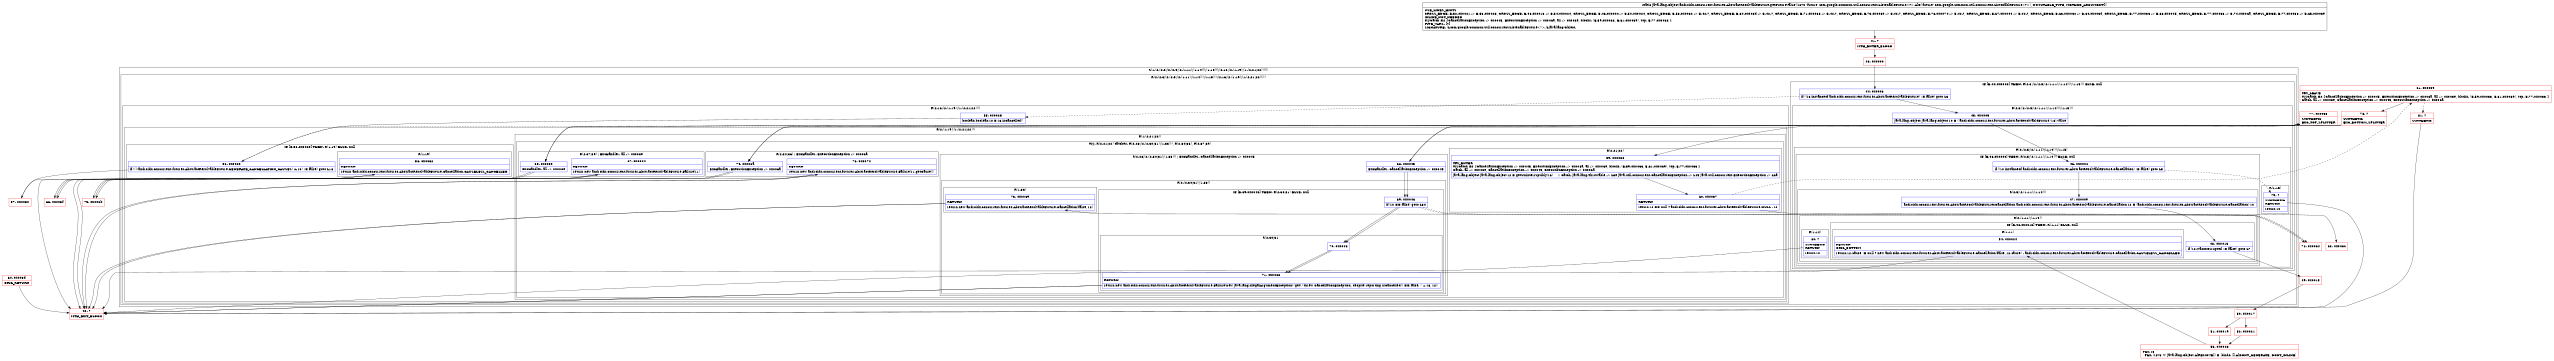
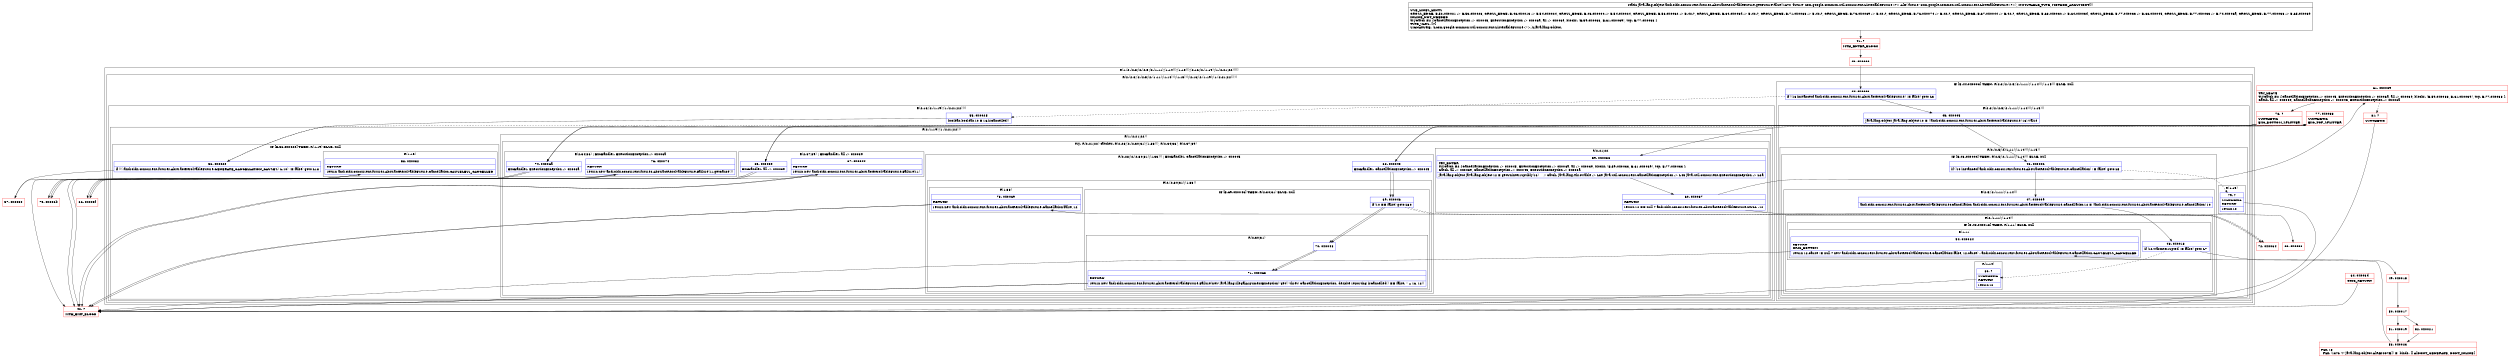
(2081, 180) -> (2051, 180)
none -> (2085, 270)
